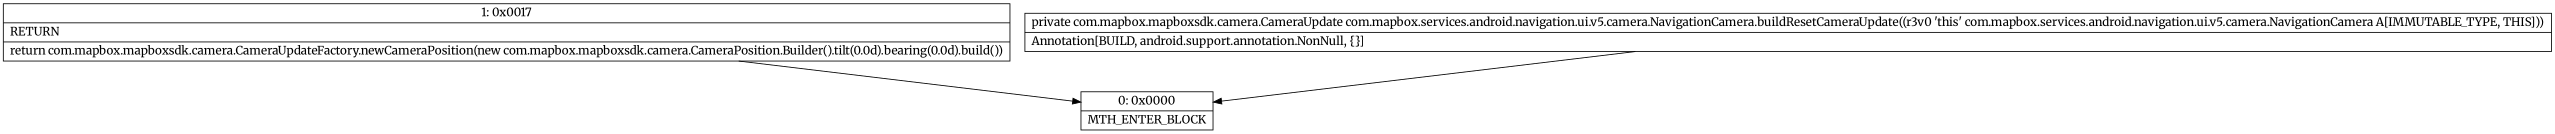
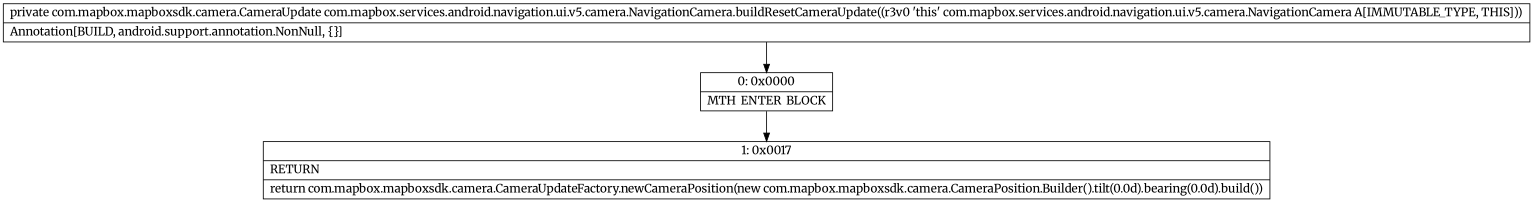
(906, 81) -> (767, 122)
